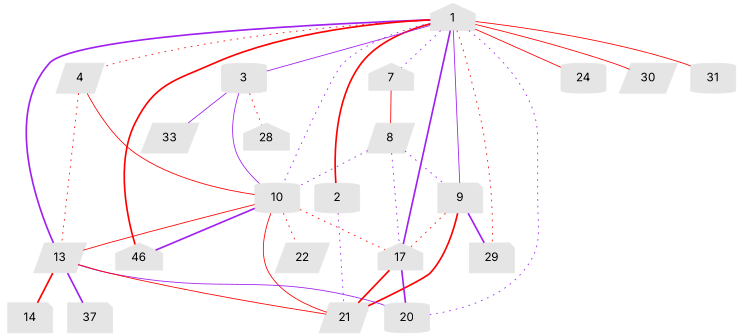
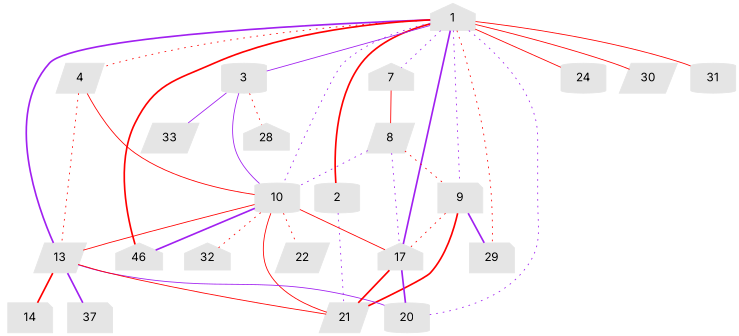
(457, 107) -> (457, 107)
(426, 169) -> (426, 169)
(345, 231) -> (345, 231)
none -> (207, 258)
